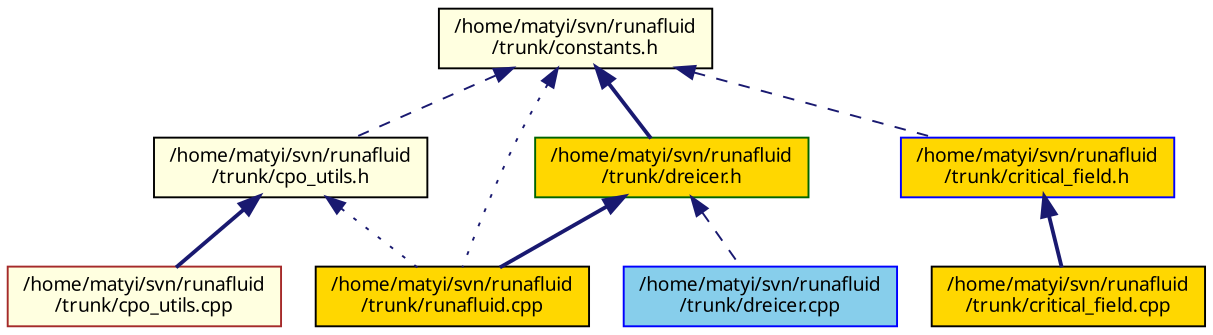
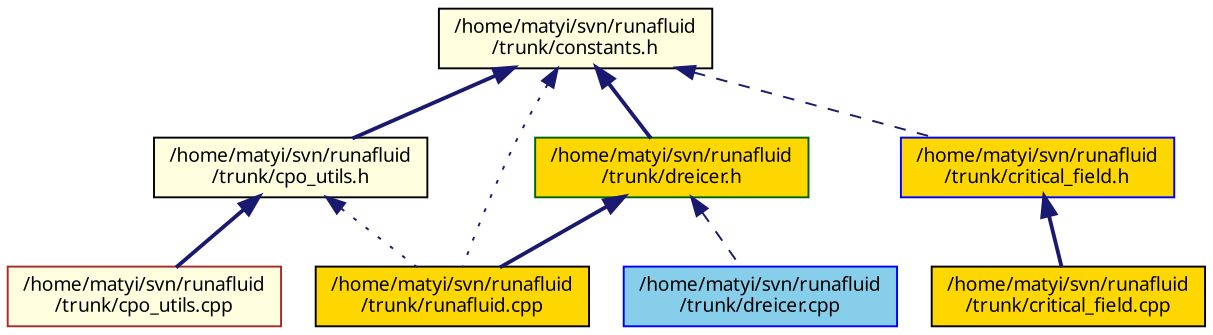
(424, 107) -> (424, 107)
